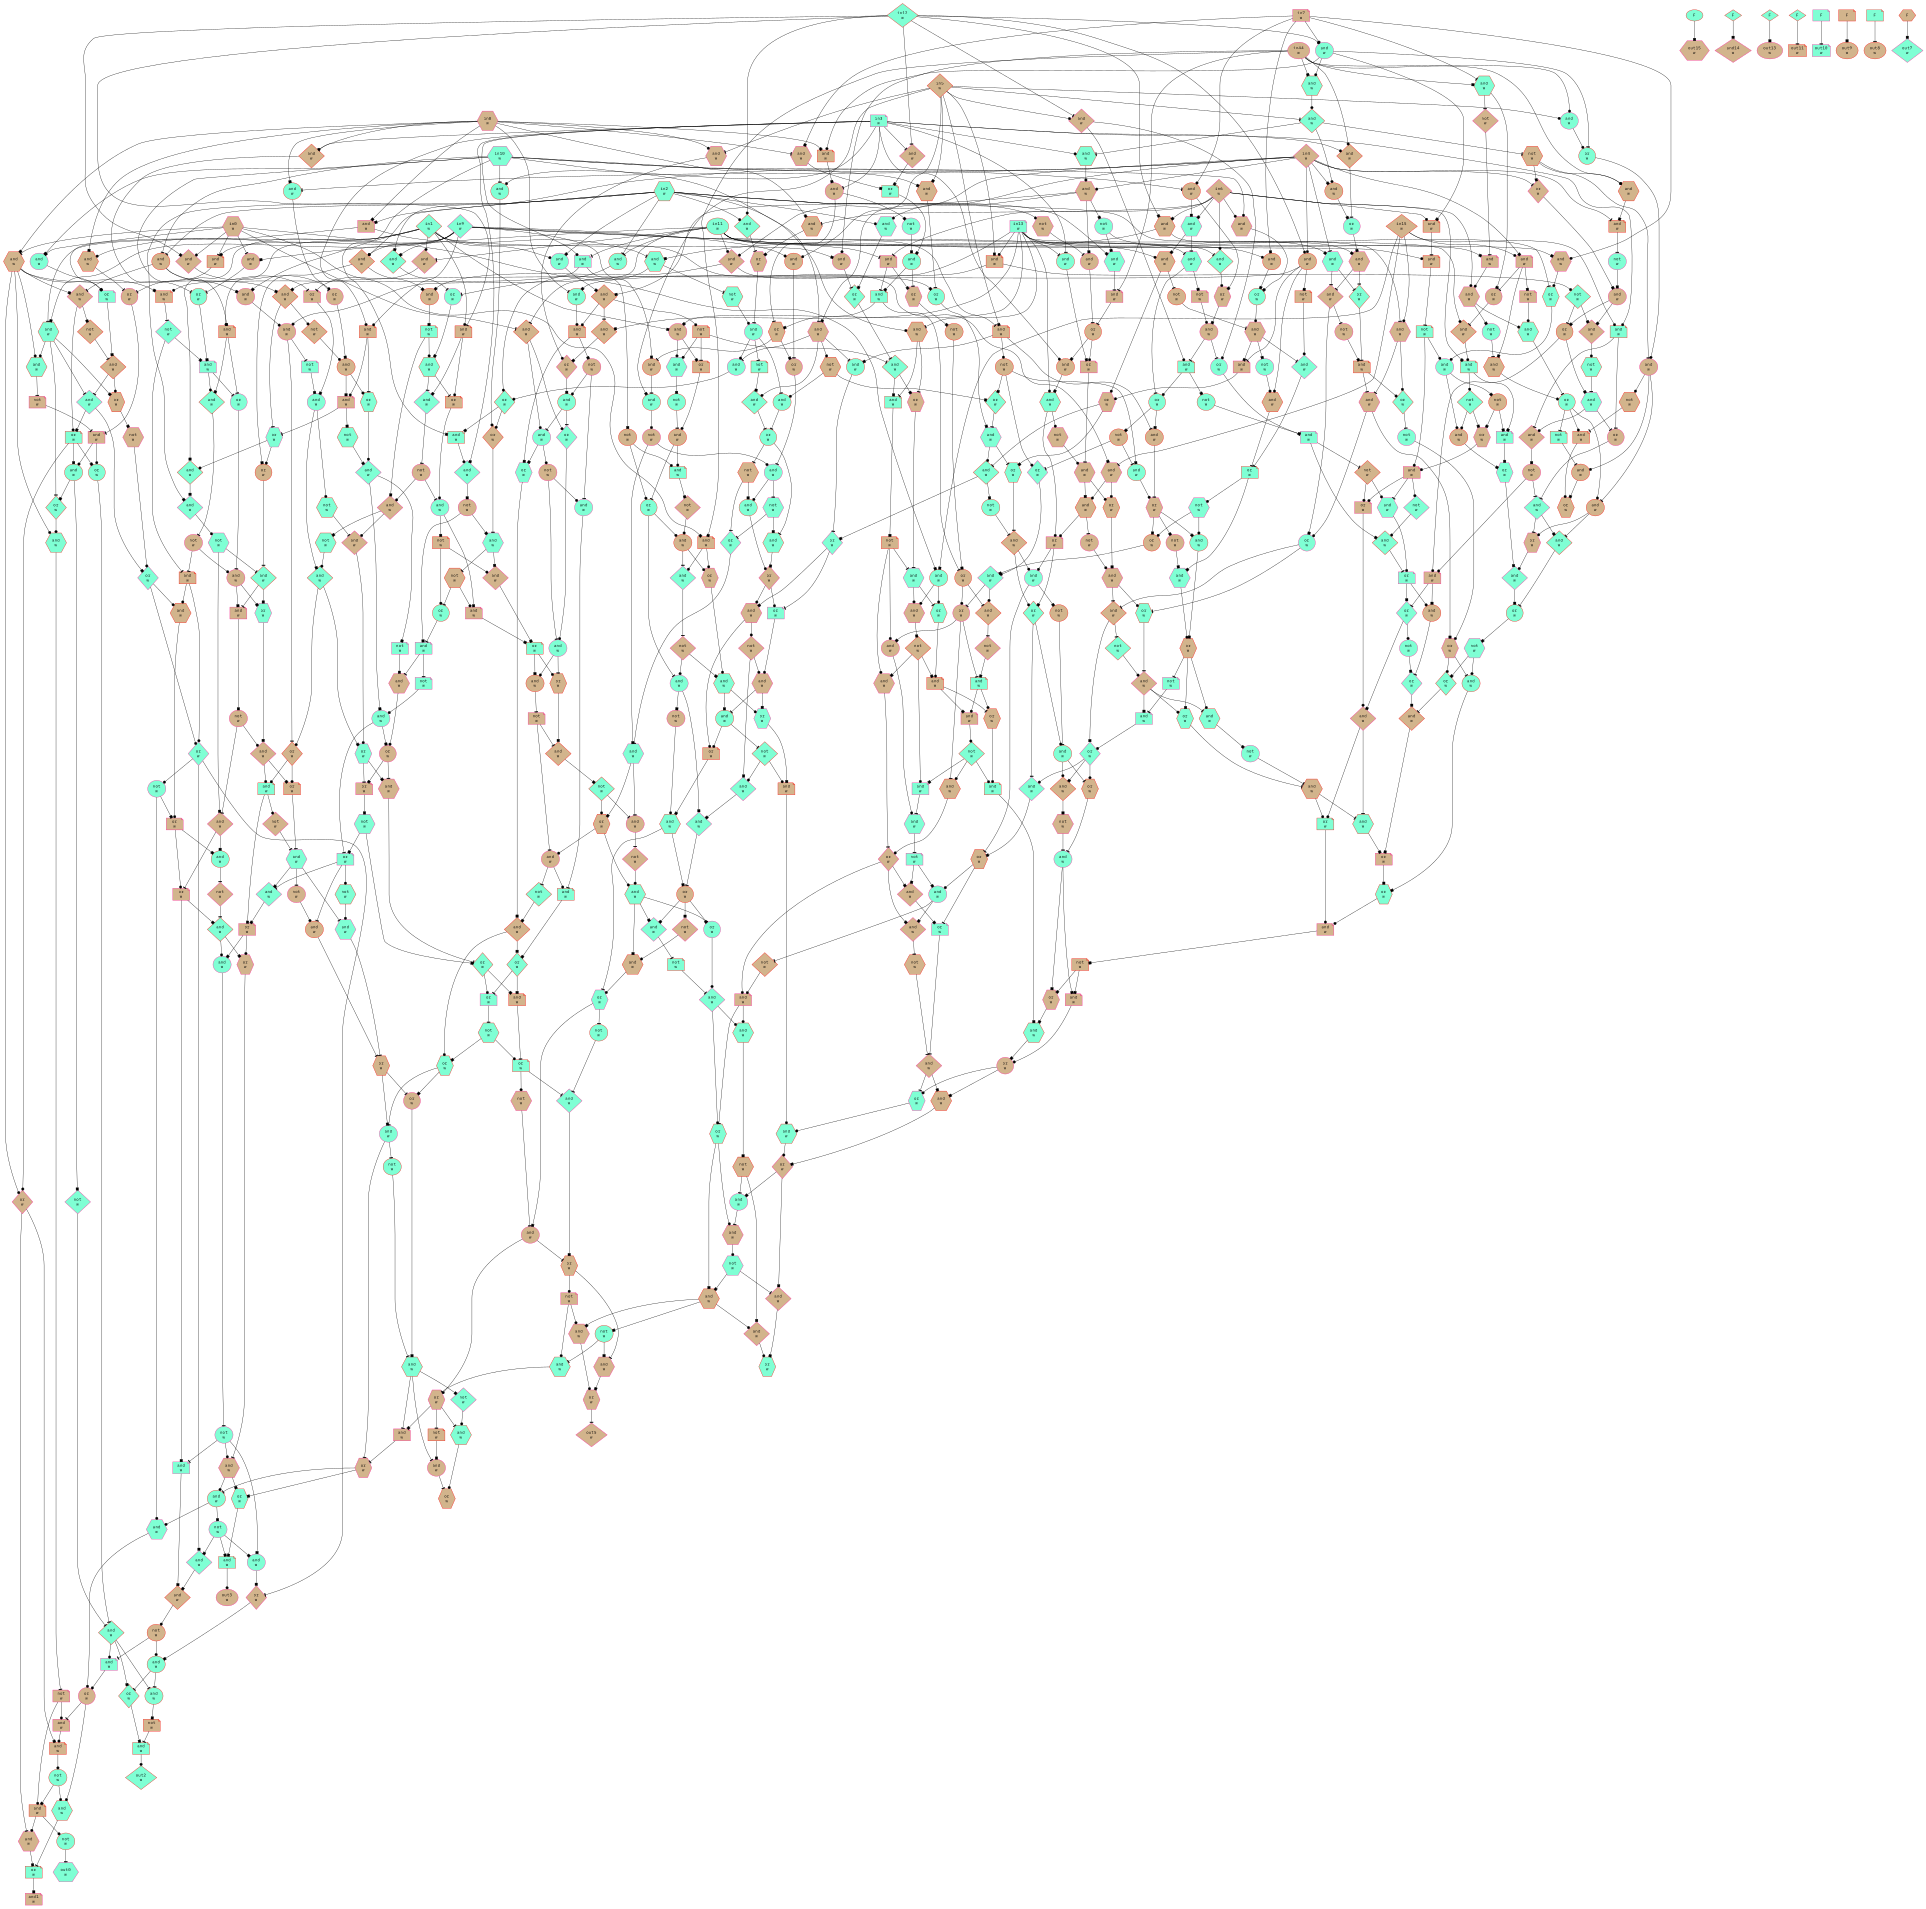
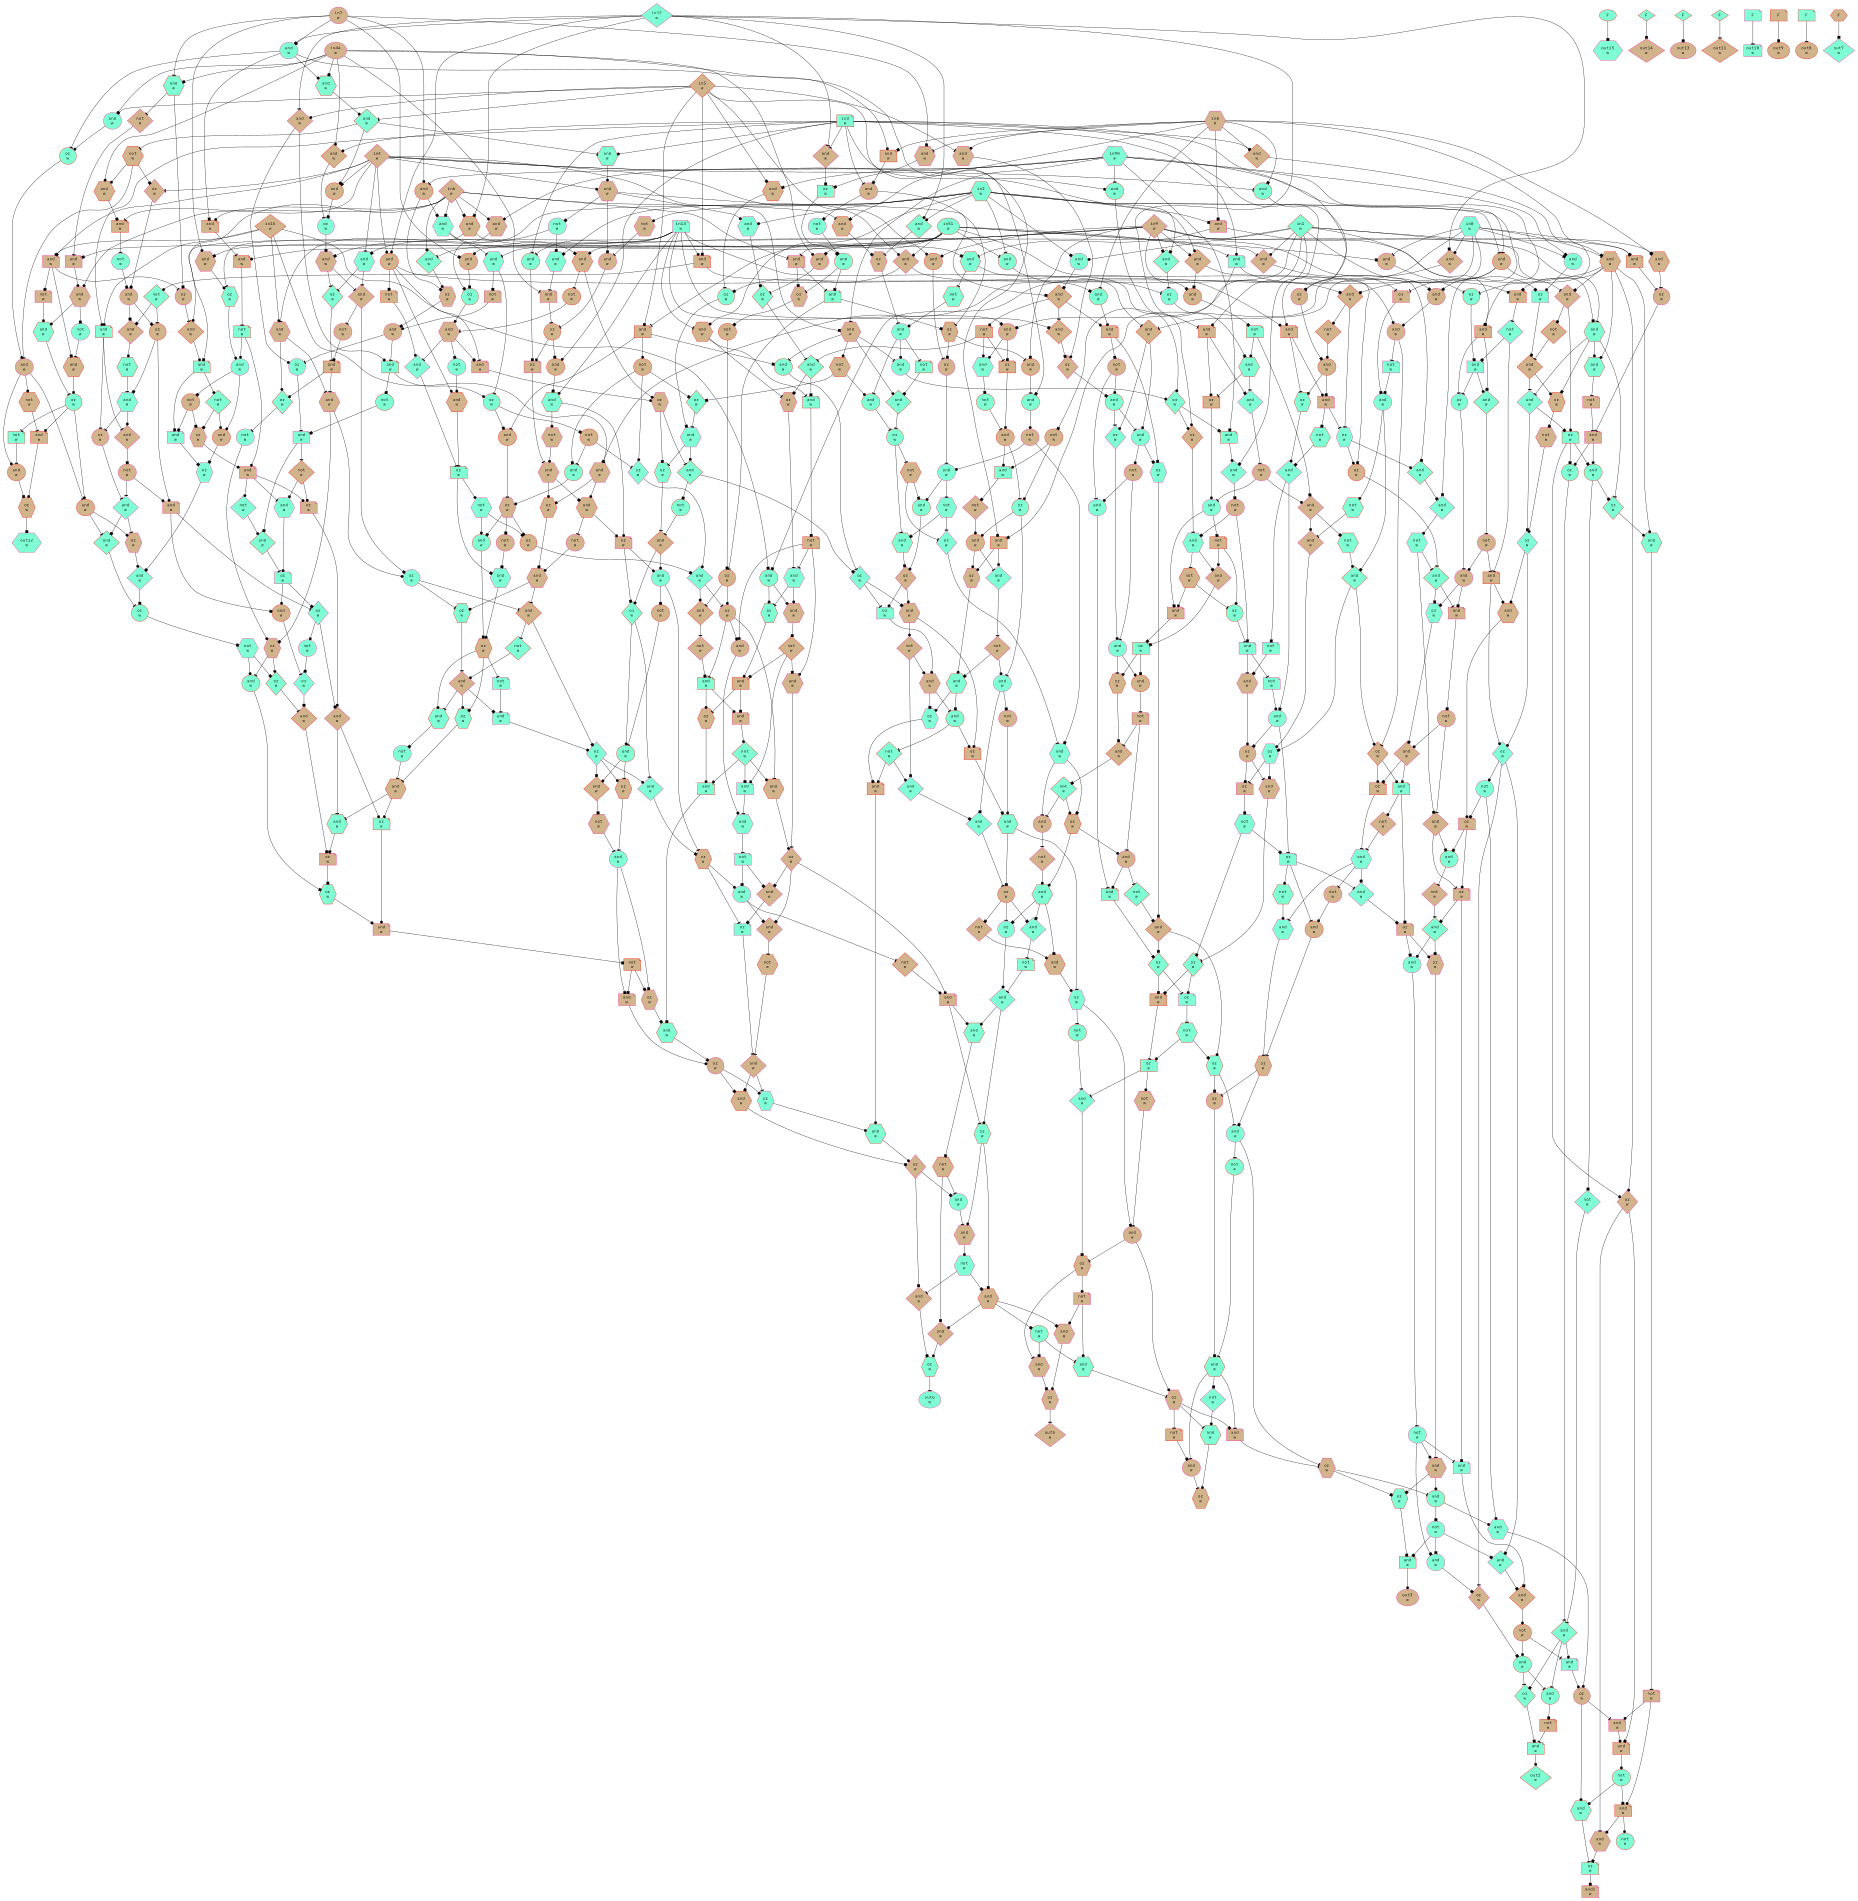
(903, 15) -> (657, 15)
(1301, 15) -> (338, 15)
(1695, 51) -> (1608, 51)
(1733, 51) -> (1646, 51)
(1797, 51) -> (1720, 51)
(879, 121) -> (845, 121)
(500, 156) -> (1115, 156)
(233, 226) -> (1470, 226)
(460, 226) -> (1154, 226)
(718, 226) -> (948, 226)
none -> (27, 543)
none -> (930, 1400)
(66, 1872) -> none
